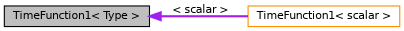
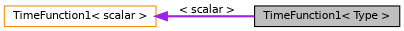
(204, 16) -> (211, 16)
